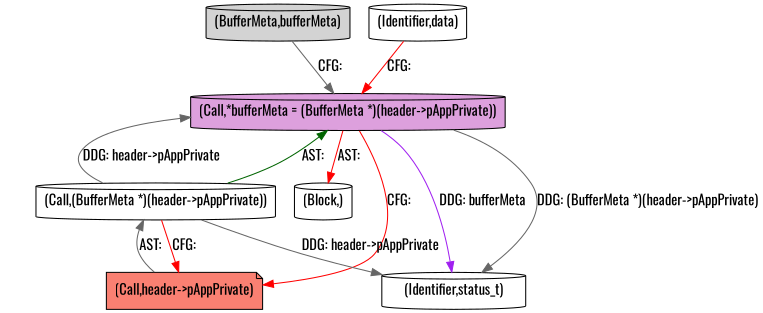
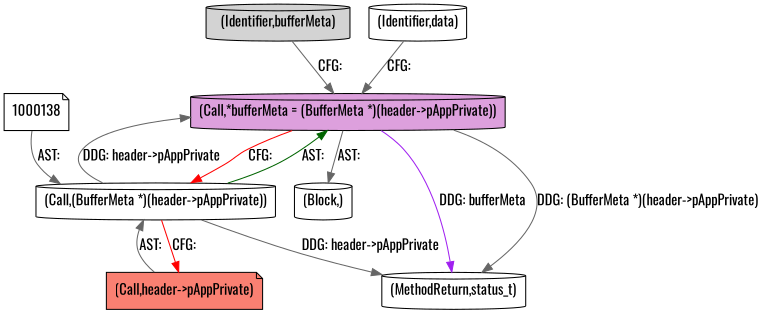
(278, 23) -> (278, 23)
(386, 63) -> (386, 63)
none -> (36, 112)
(337, 152) -> (337, 152)
(381, 243) -> (245, 151)
(454, 291) -> (454, 291)
